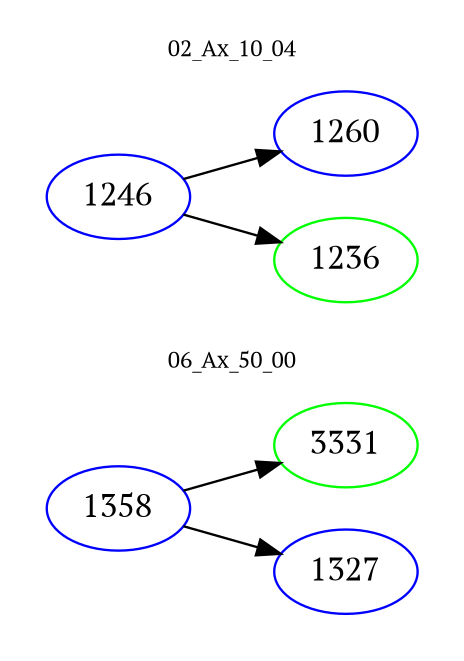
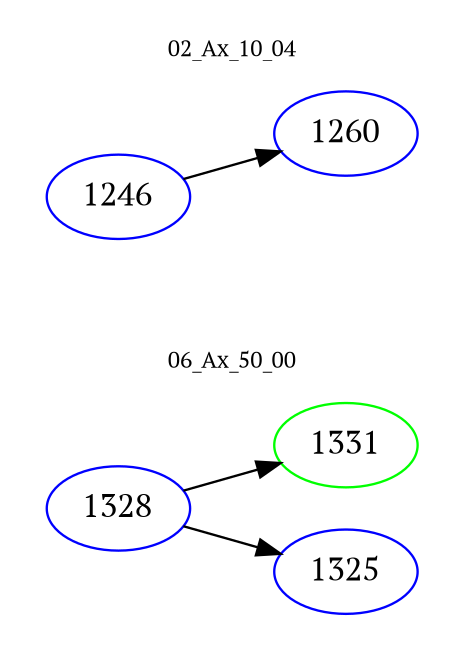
(346, 260) -> none
(346, 445) -> (346, 445)
(118, 508) -> (118, 508)
(346, 572) -> (346, 572)
